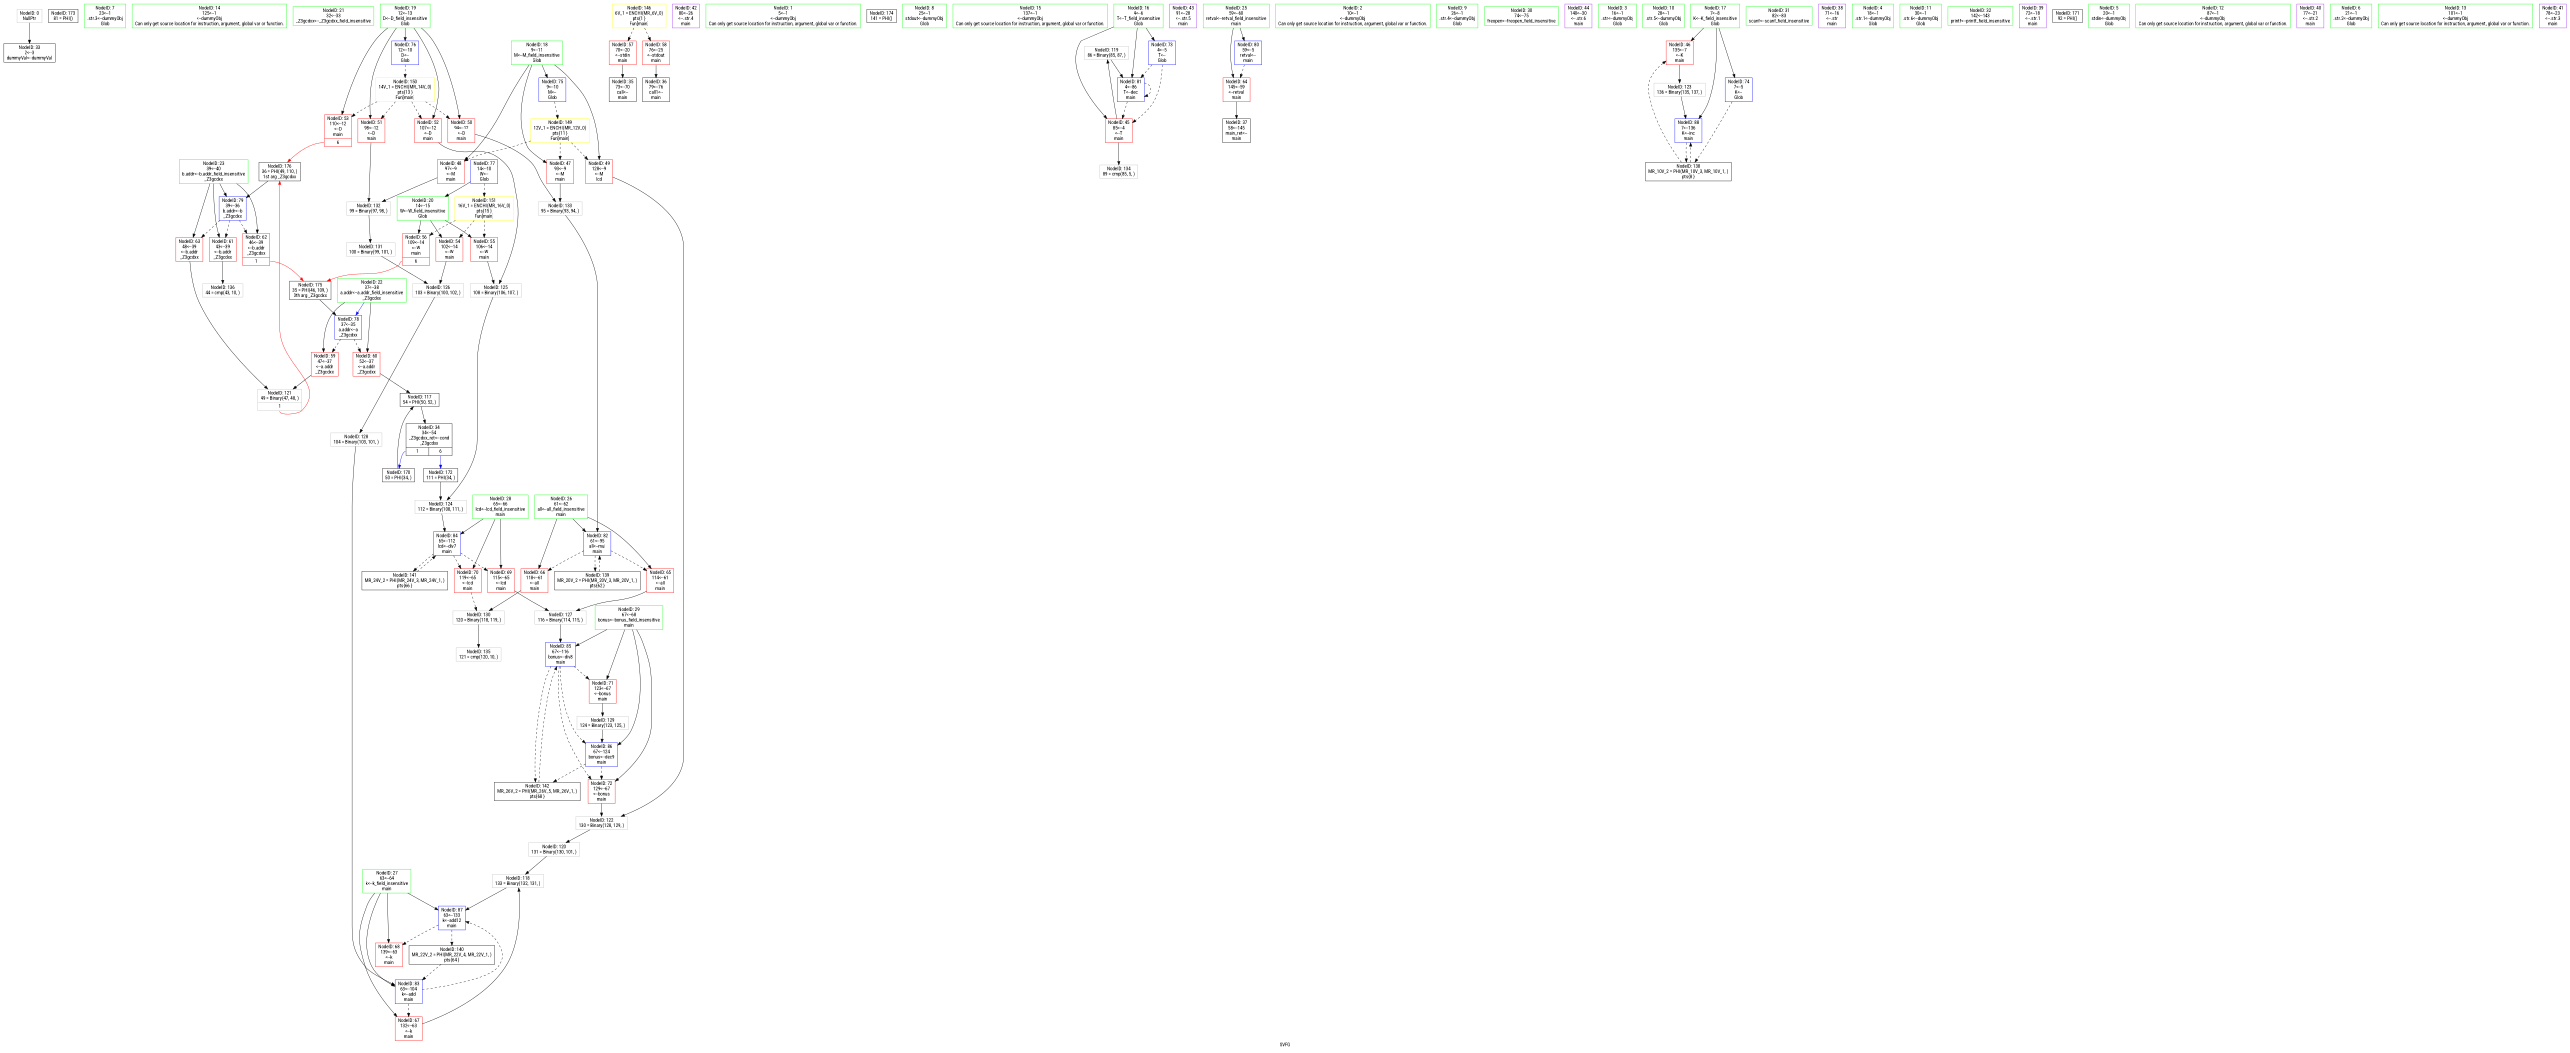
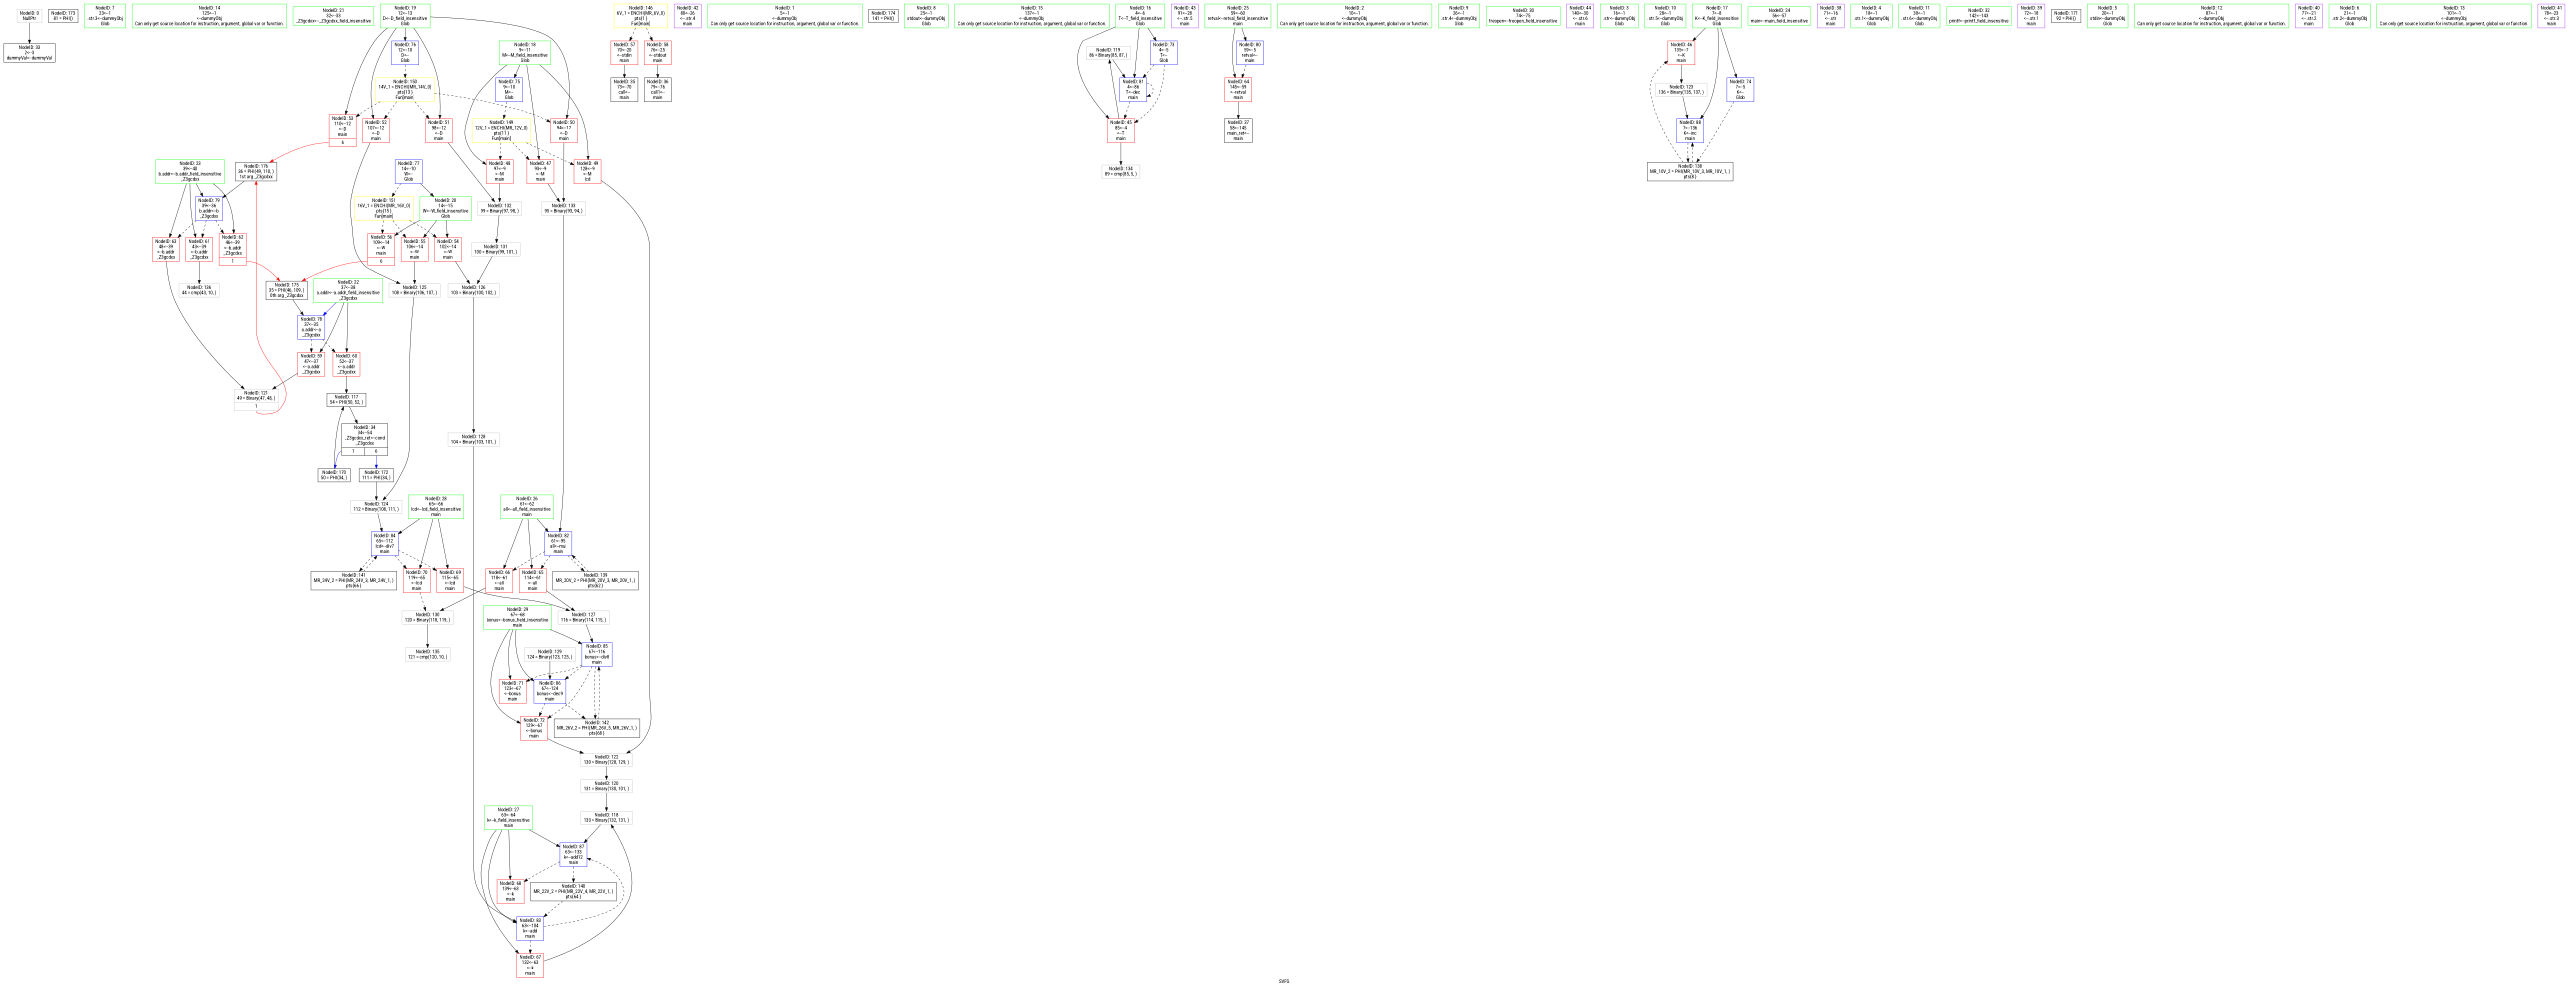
none -> (1779, 16)
(1779, 16) -> none
(603, 708) -> none
